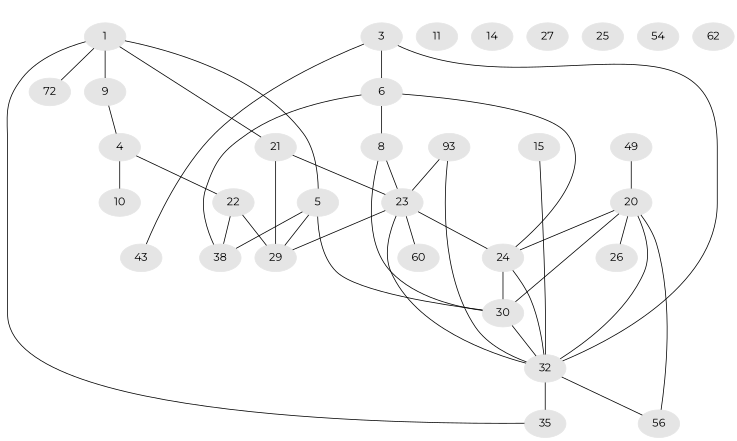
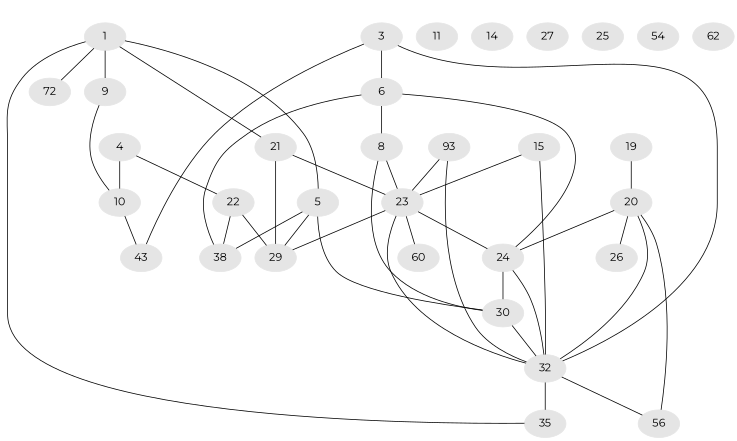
(112, 120) -> (90, 150)
(631, 147) -> (631, 147)
none -> (471, 175)
none -> (130, 230)
(567, 258) -> none
